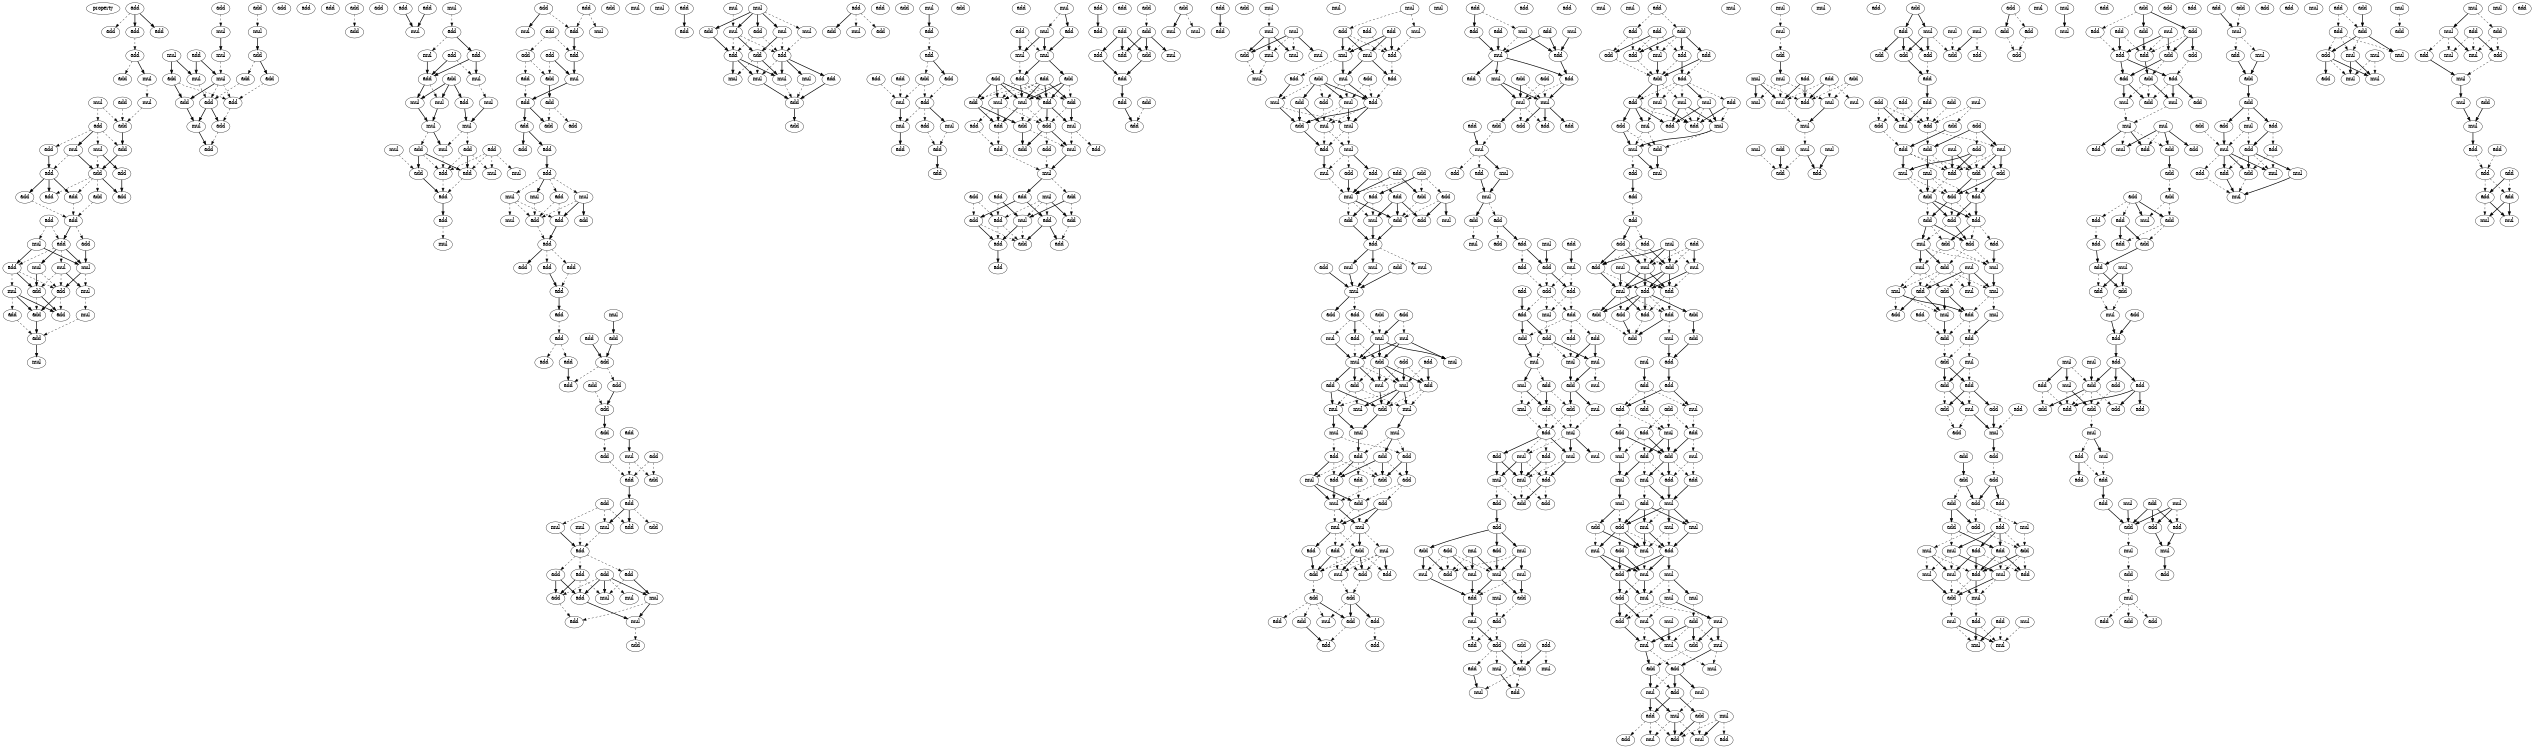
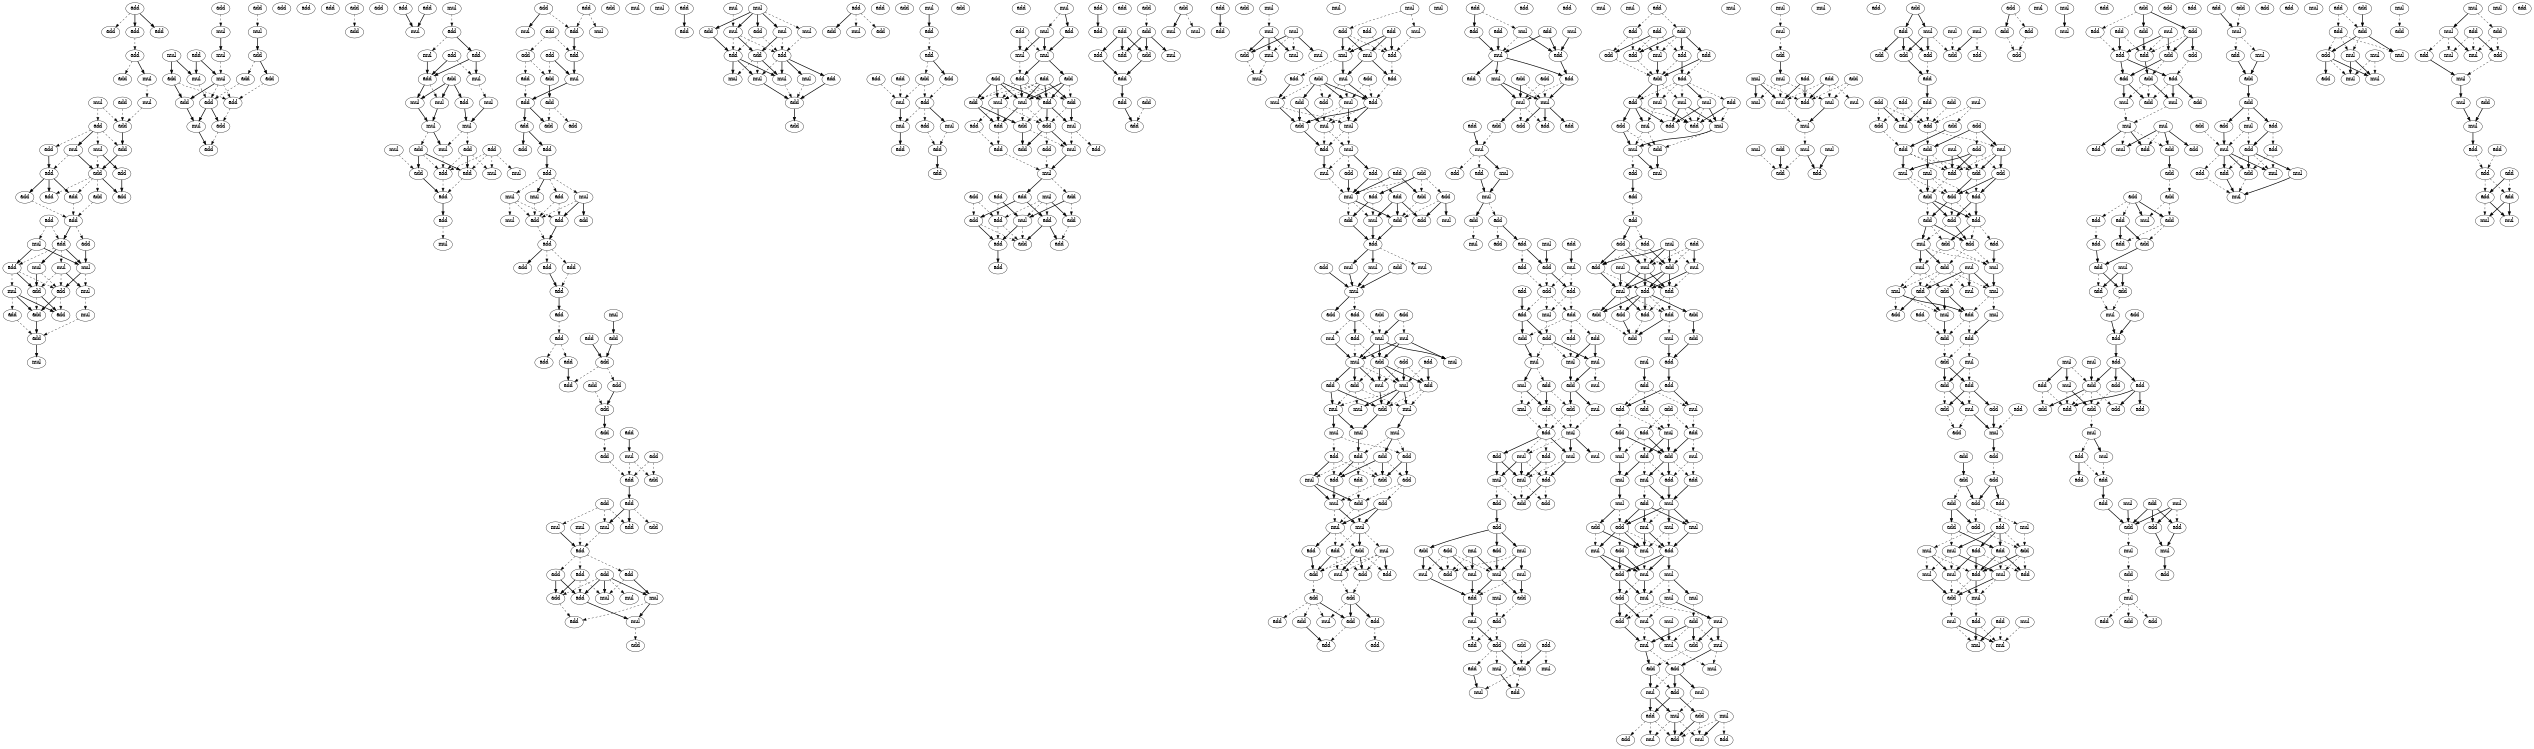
(103, 9) -> none
